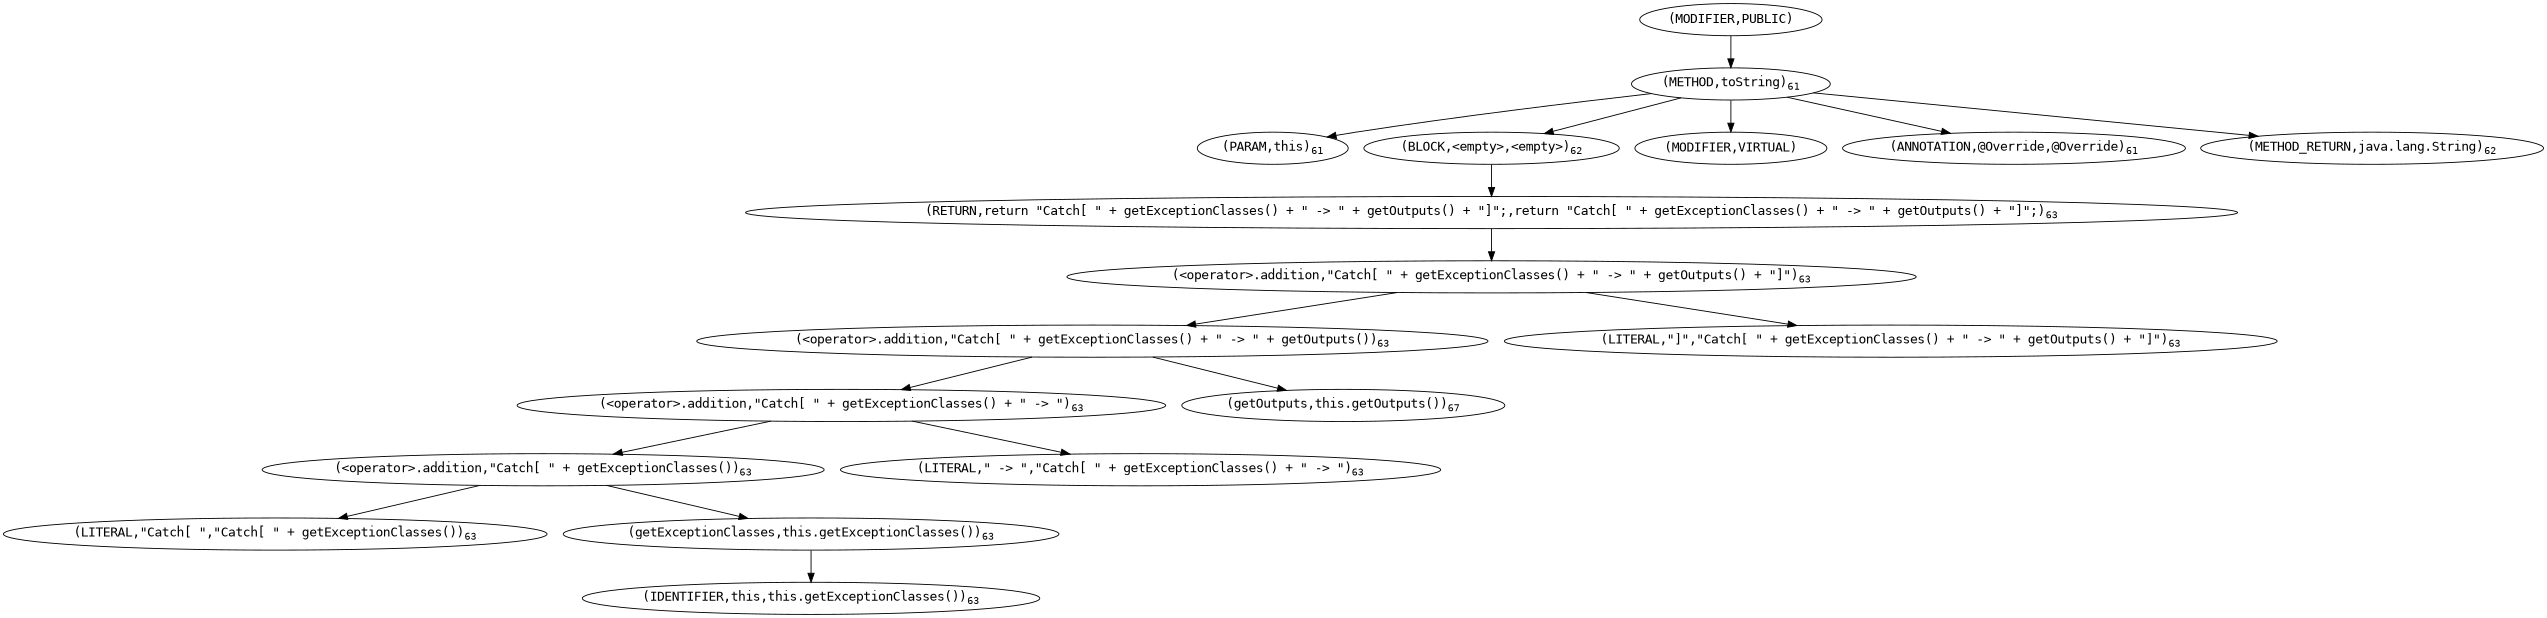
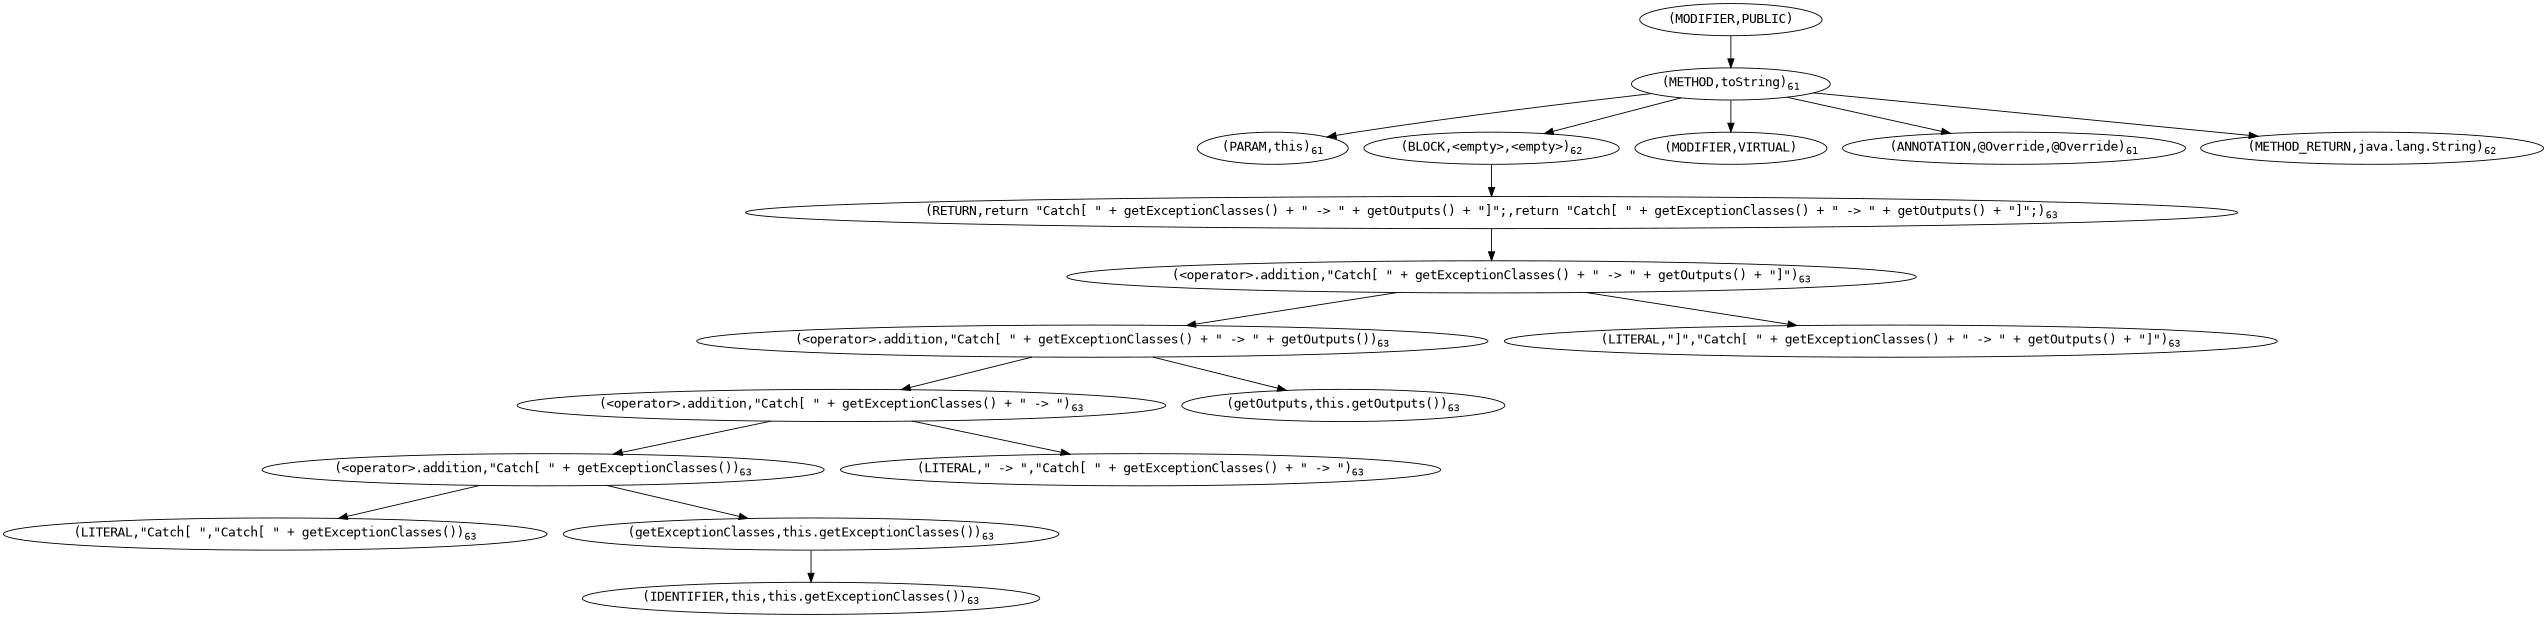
(1454, 404) -> (1454, 404)
